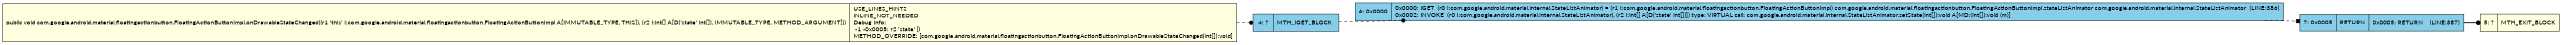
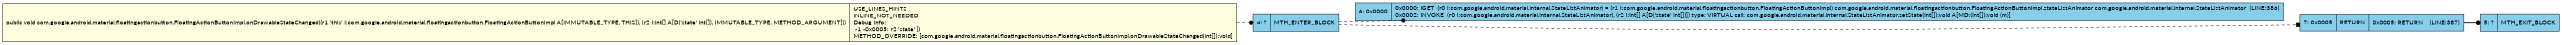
(2280, 21) -> (1817, 30)
(1305, 22) -> (1305, 22)
(2520, 23) -> (2520, 23)
